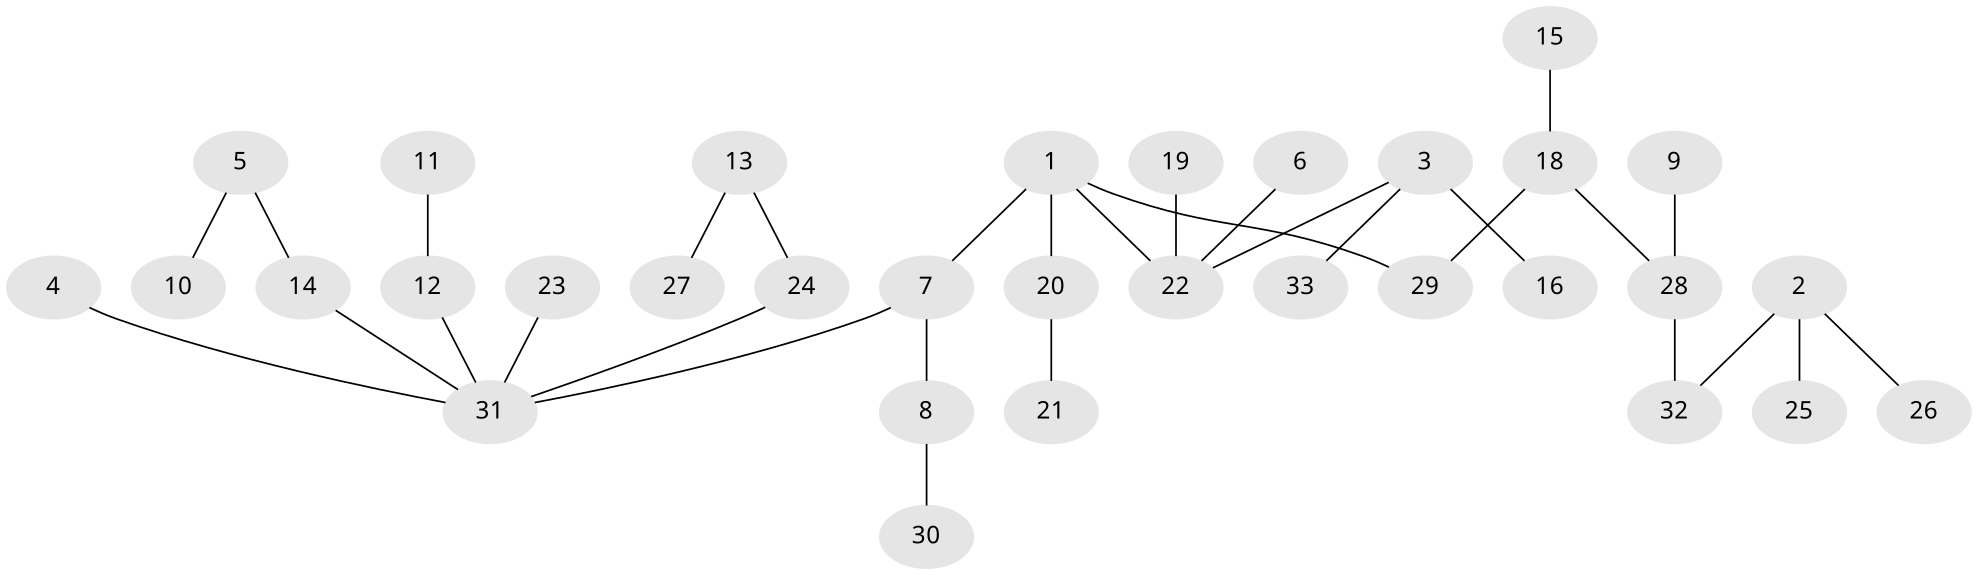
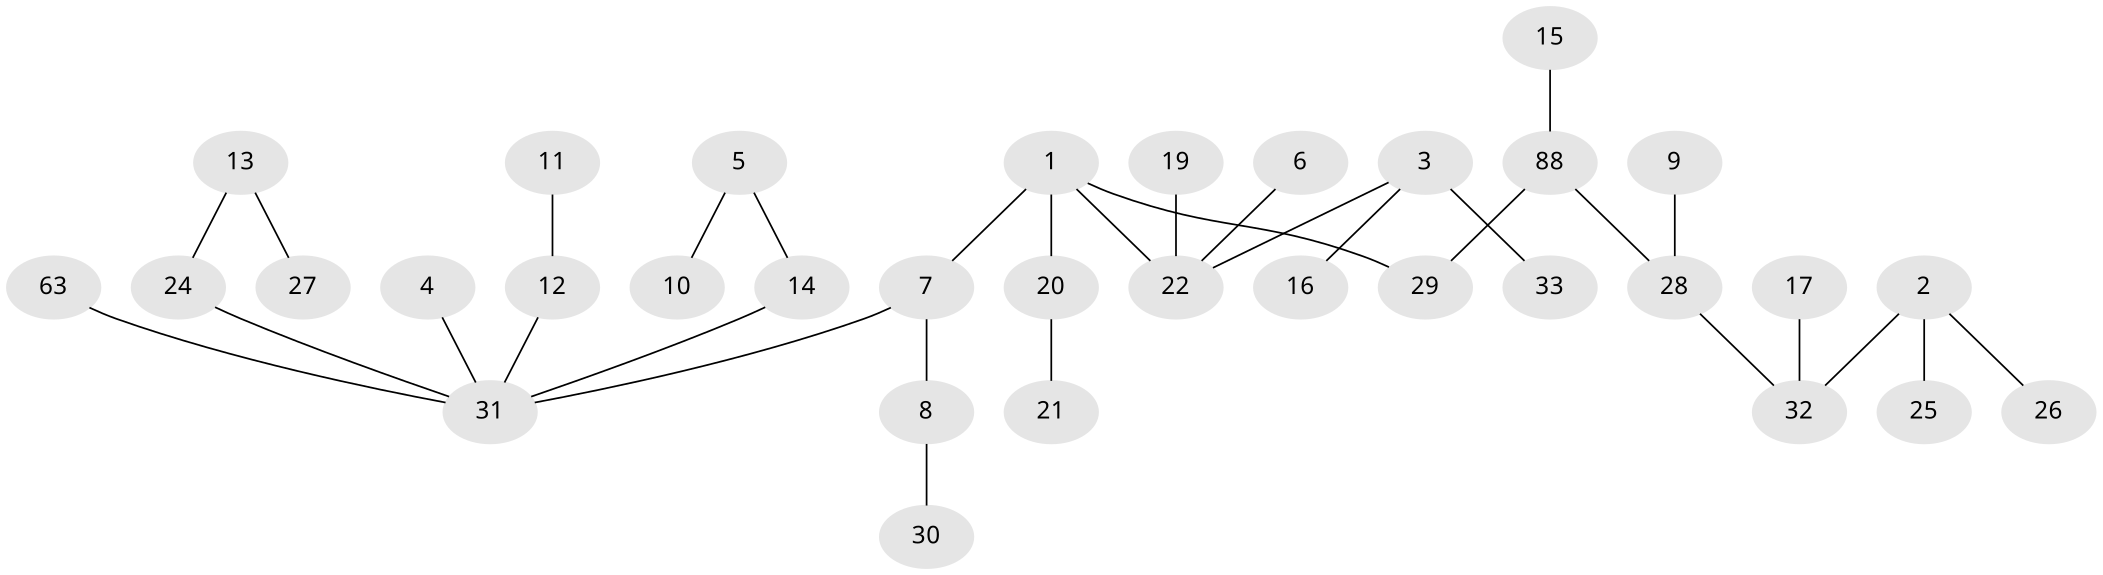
(1550, 163) -> (1550, 163)
(552, 288) -> (54, 288)
none -> (1799, 288)
